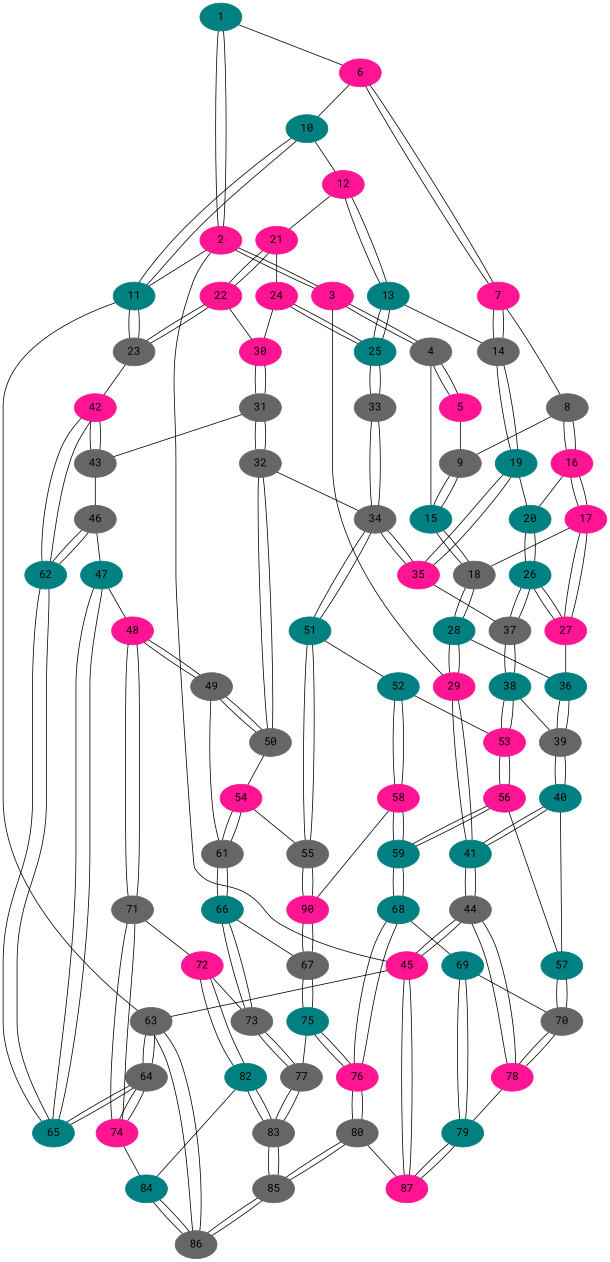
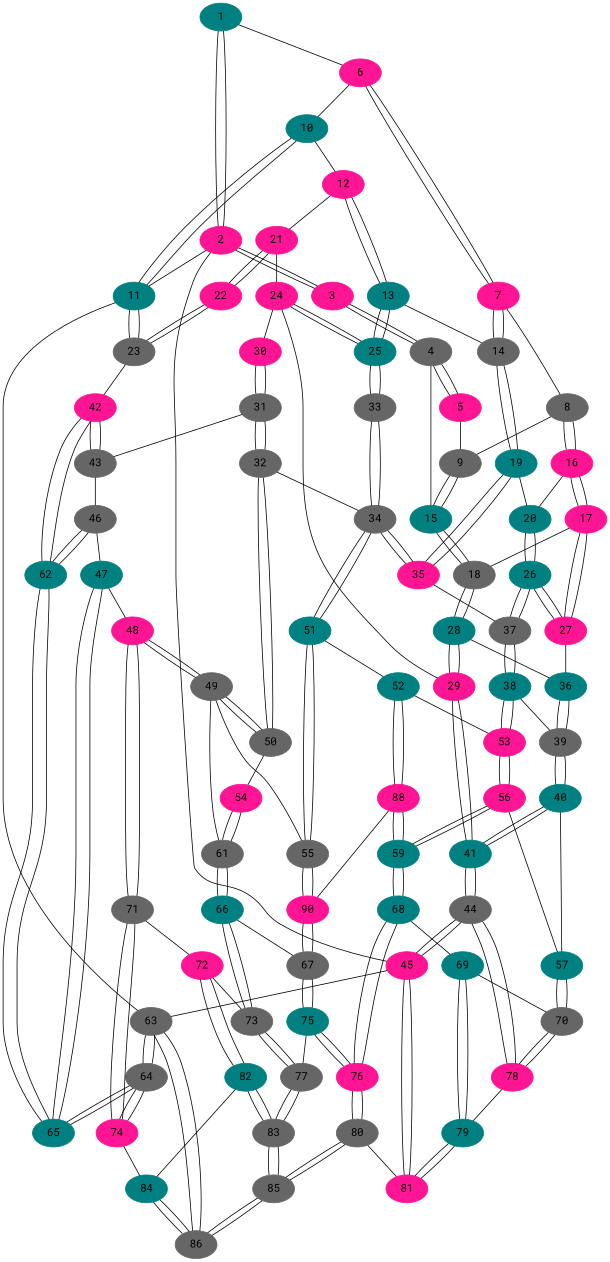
(241, 324) -> none
(339, 508) -> (308, 518)
(398, 798) -> (398, 798)
(274, 826) -> (260, 774)
(407, 1189) -> (407, 1189)
